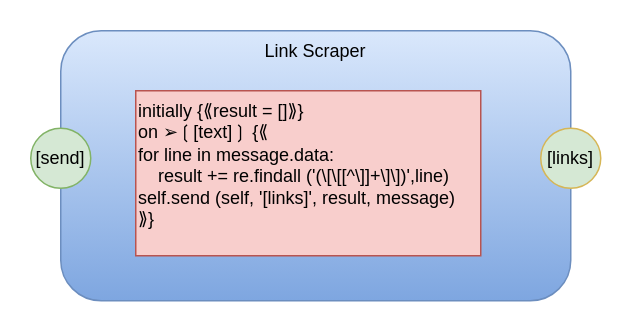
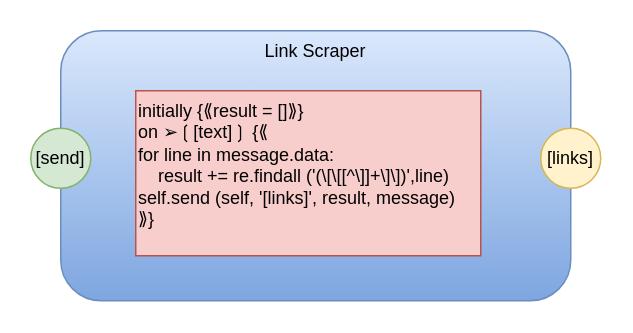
(571, 158) -> (571, 158)
